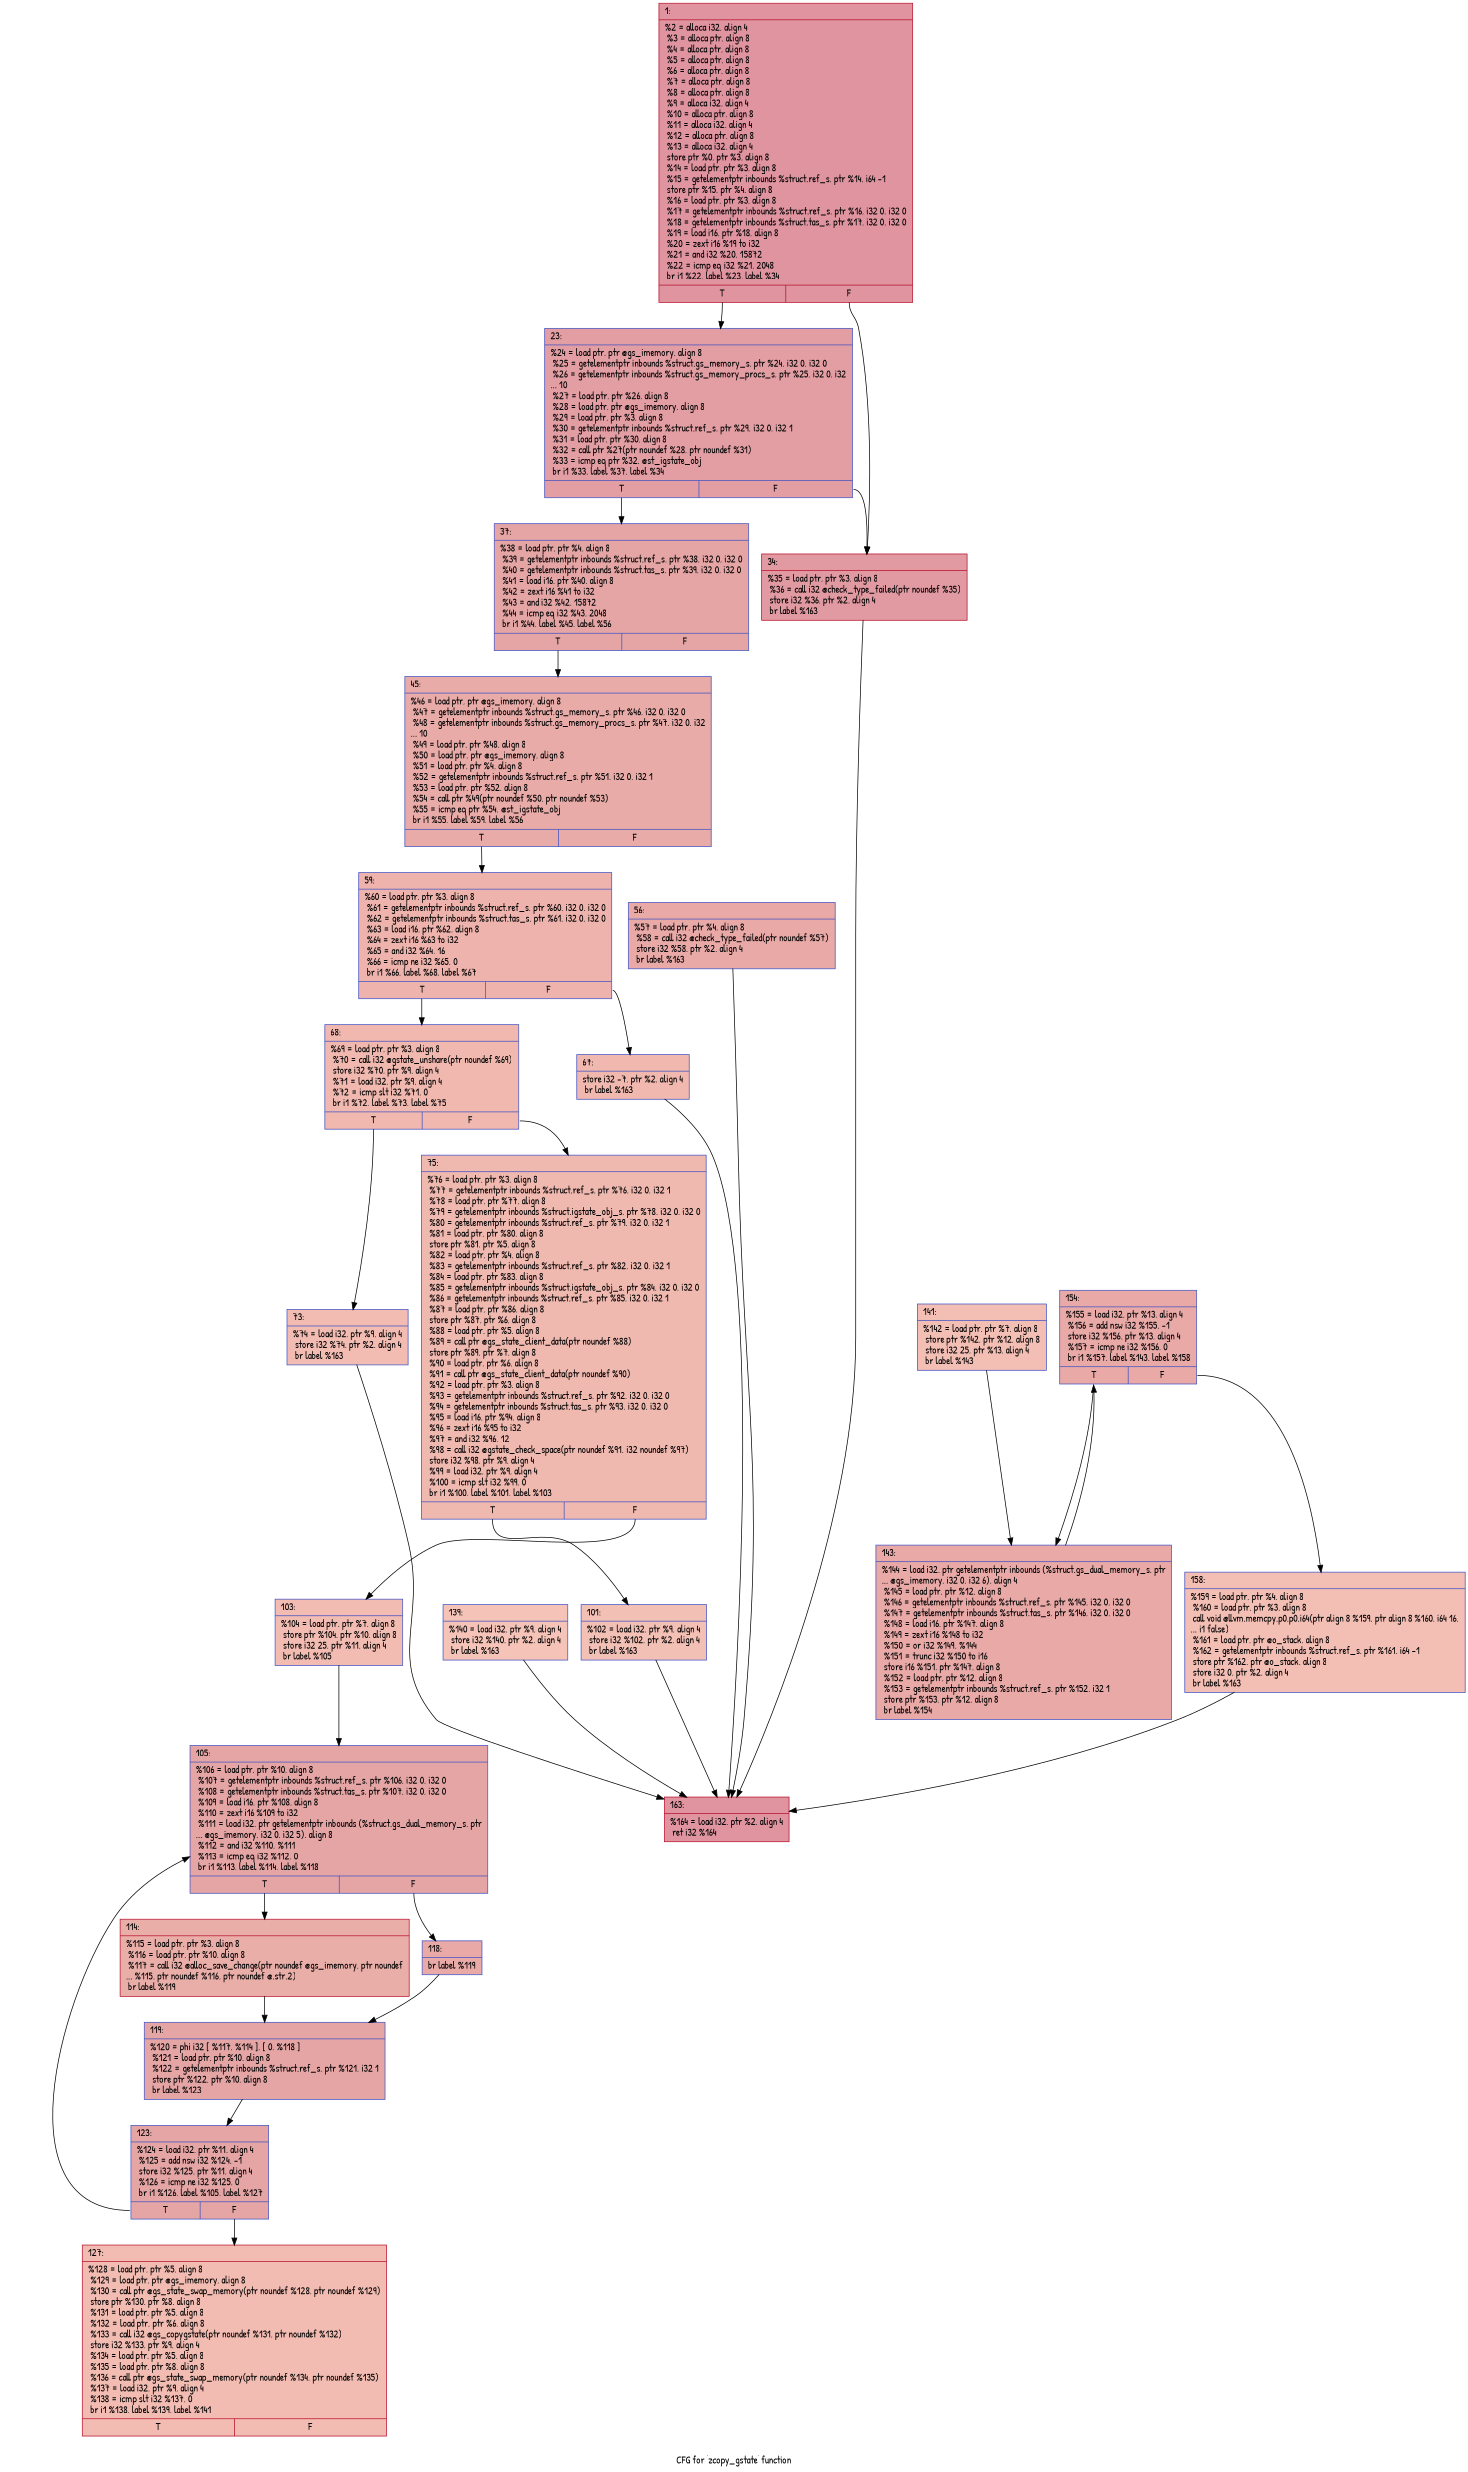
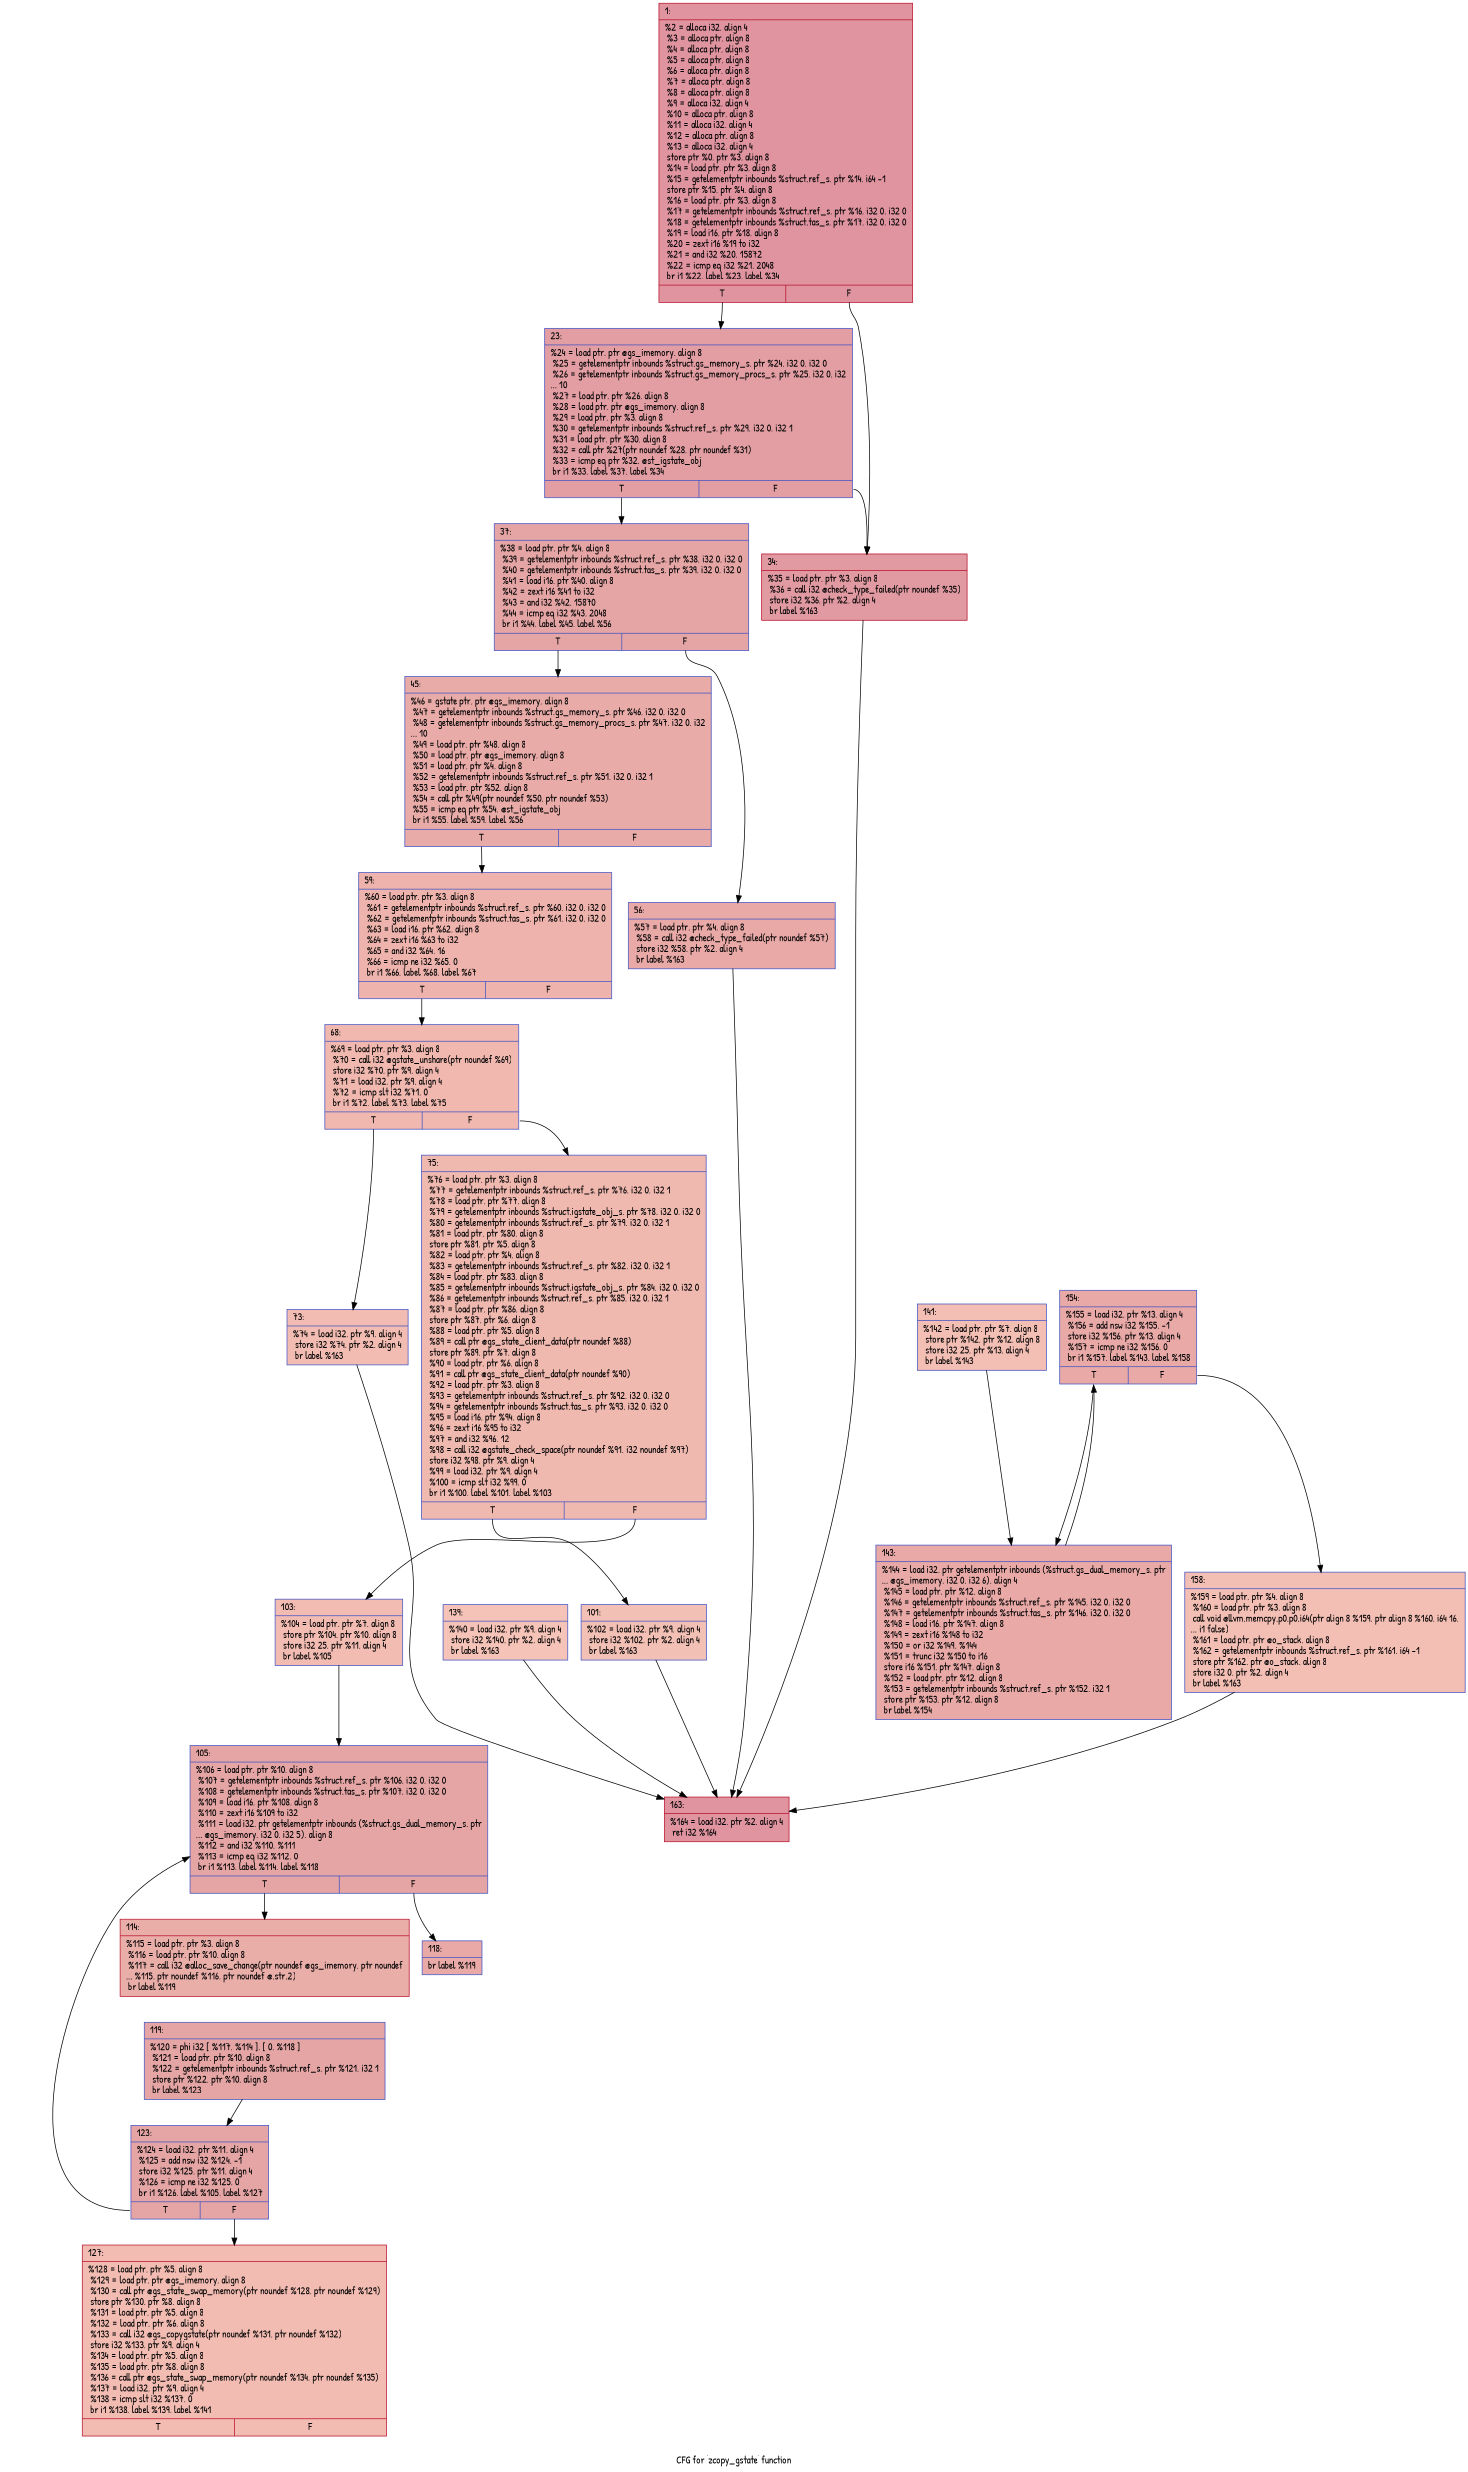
(548, 603) -> (548, 603)
(486, 701) -> (490, 701)
none -> (742, 763)
(633, 1077) -> none
(410, 2000) -> none
(265, 2006) -> none
